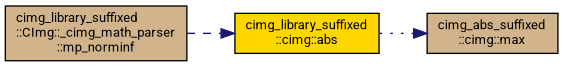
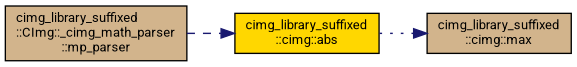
(96, 33) -> (96, 33)
(493, 33) -> (499, 33)
